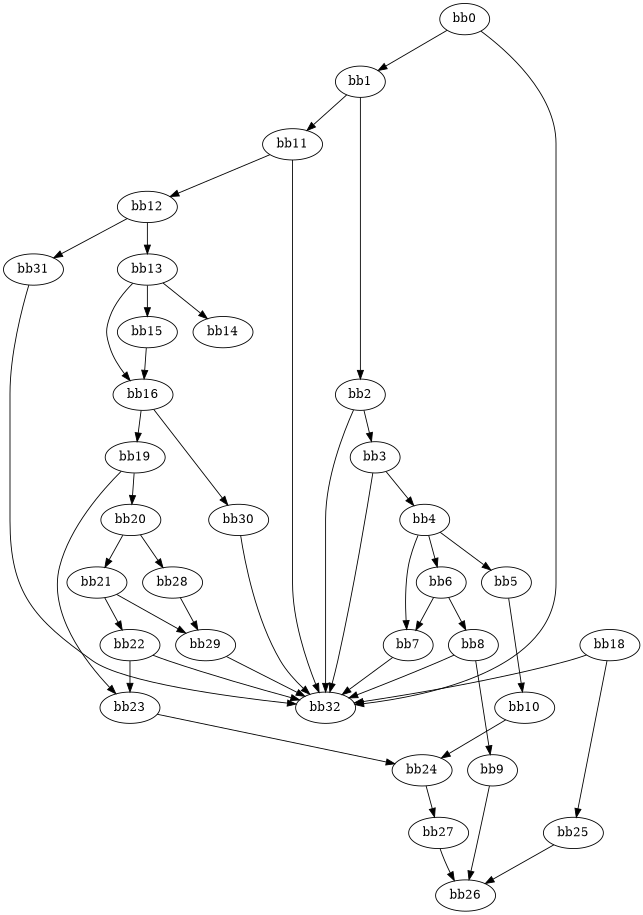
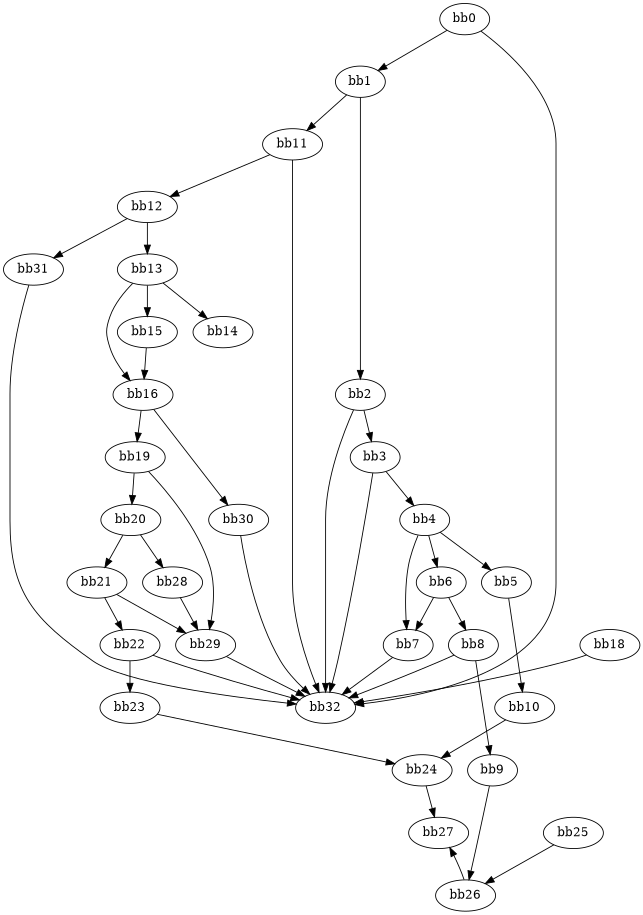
(58, 577) -> (198, 539)
(592, 735) -> none
(445, 861) -> (459, 867)
